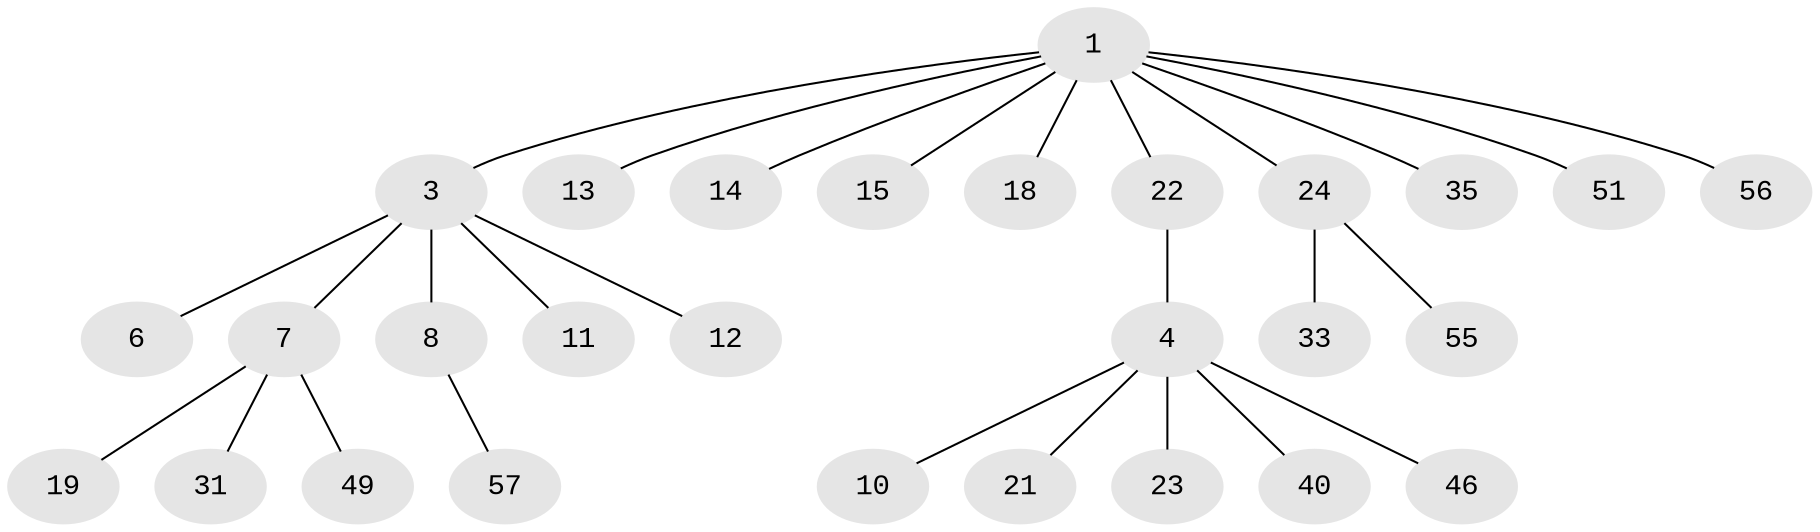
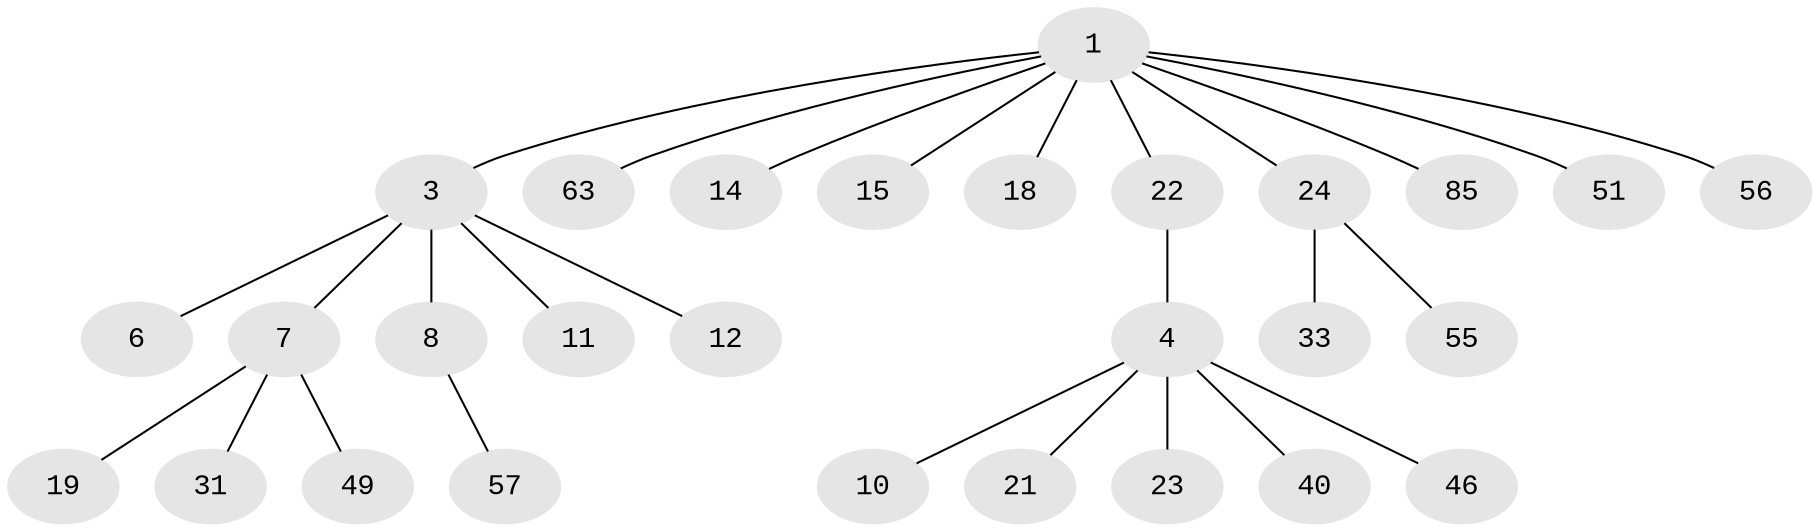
(579, 192) -> (579, 192)
(1462, 192) -> (1462, 192)
